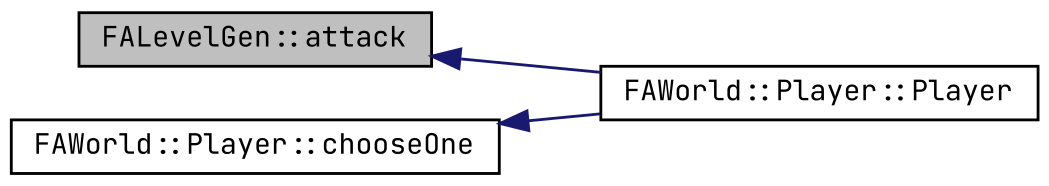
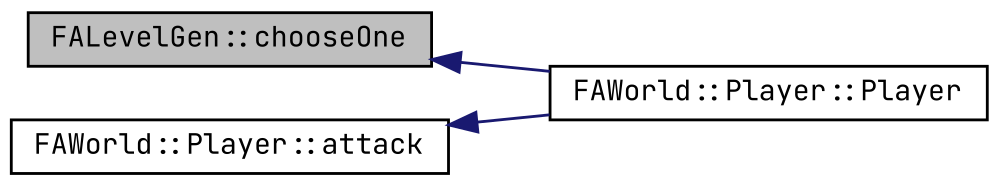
(255, 39) -> (230, 39)
(255, 147) -> (230, 147)
